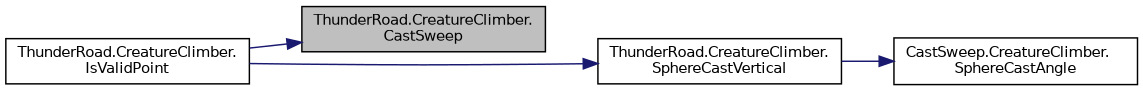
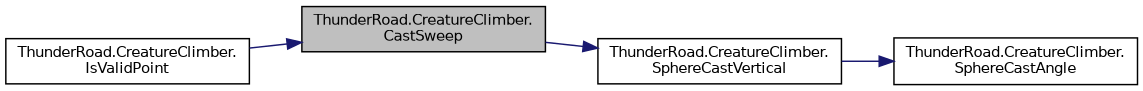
(1016, 61) -> (1016, 61)
(416, 65) -> (564, 44)
